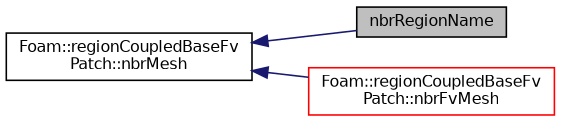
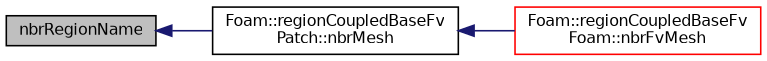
(312, 36) -> (192, 31)
(432, 91) -> (638, 31)
